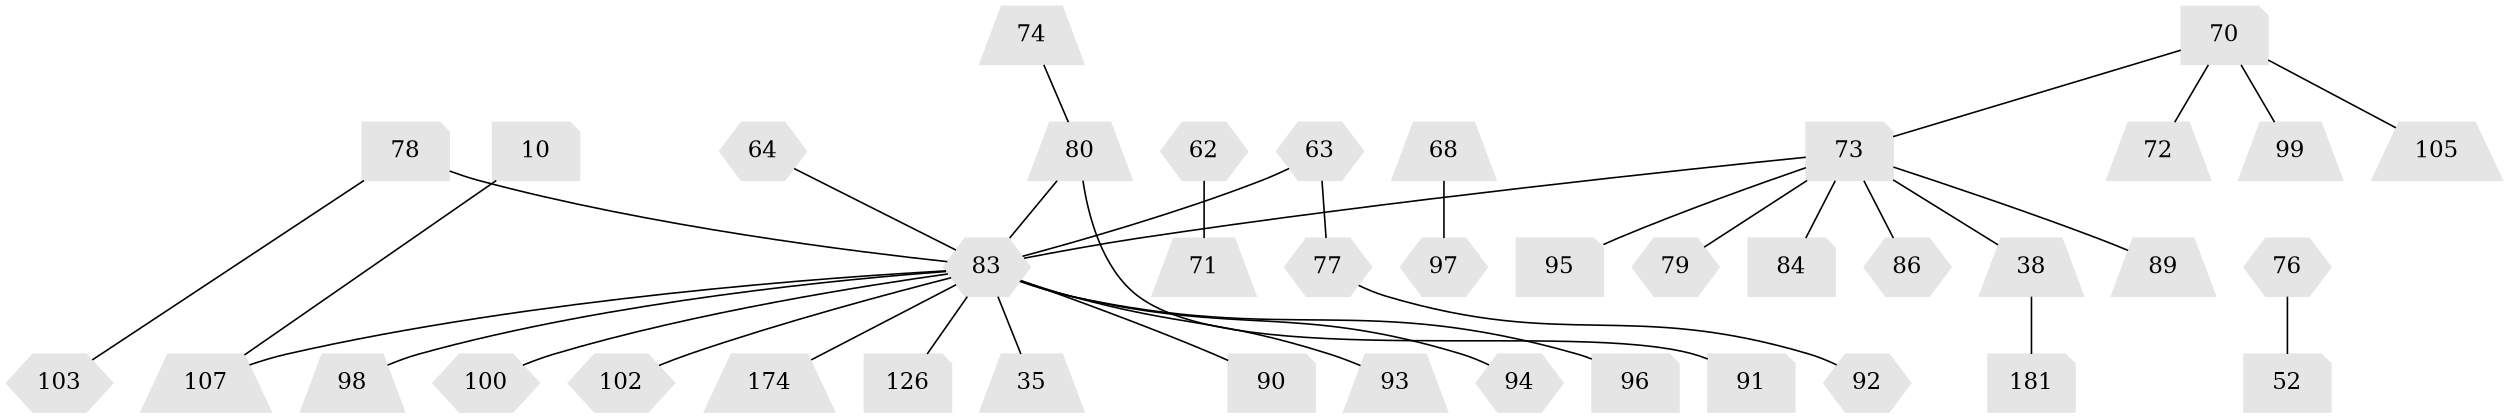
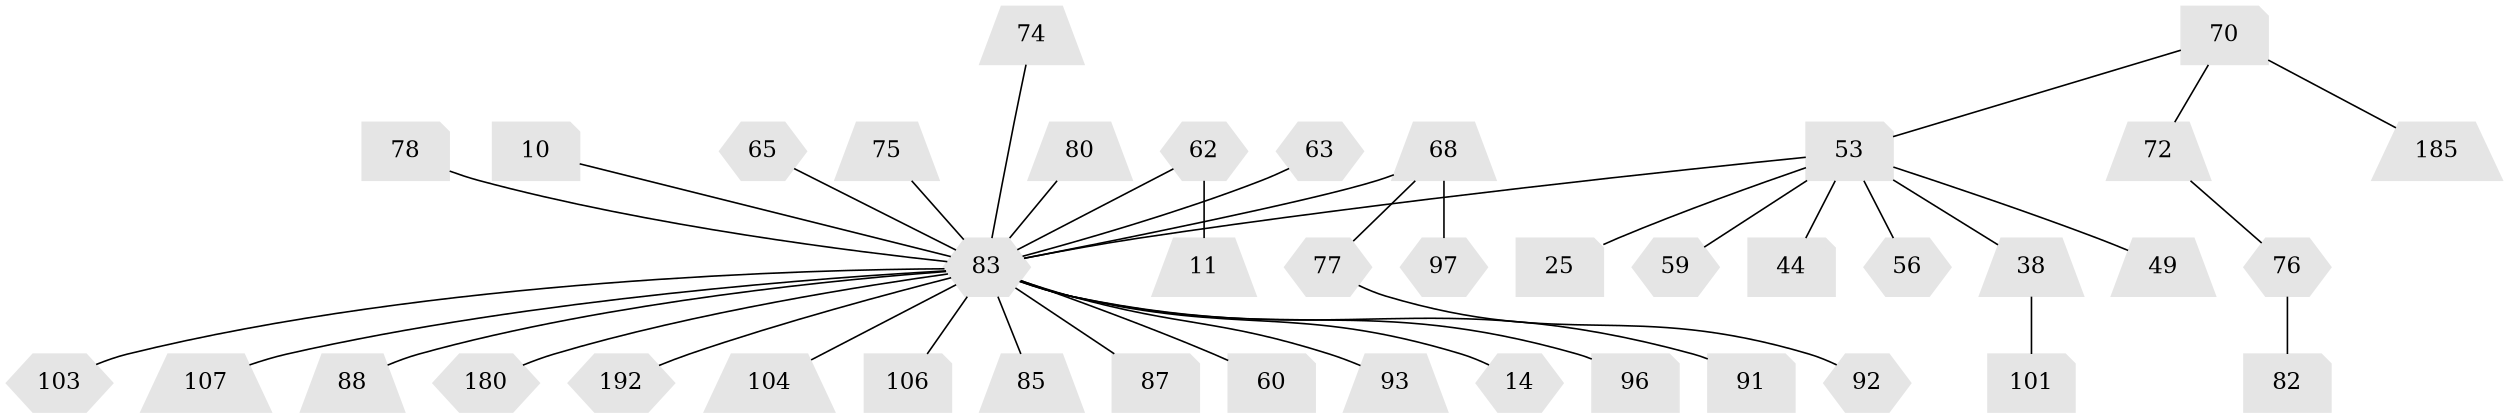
(1056, 94) -> (1008, 151)
(763, 151) -> (763, 151)
none -> (887, 151)
(1850, 151) -> (1850, 151)
(2291, 151) -> none
(2437, 151) -> (2437, 151)
(1324, 202) -> (1380, 215)
none -> (1095, 209)
none -> (1247, 212)
none -> (2226, 212)
(1204, 267) -> (1204, 267)
(1560, 267) -> (1560, 267)
(1676, 267) -> (1676, 267)
(1792, 267) -> (1792, 267)
(1908, 267) -> (1908, 267)
(2163, 267) -> (2163, 267)
(370, 268) -> (765, 210)
(228, 270) -> (517, 291)
(1337, 339) -> (1364, 319)
(353, 383) -> (353, 383)
(486, 383) -> (486, 383)
(621, 383) -> (621, 383)
(769, 383) -> (769, 383)
(908, 383) -> (908, 383)
(1032, 383) -> (1032, 383)
none -> (1156, 383)
(1272, 383) -> (1272, 383)
(1520, 383) -> (1520, 383)
(2031, 383) -> (2031, 383)
(2287, 383) -> (2287, 383)
